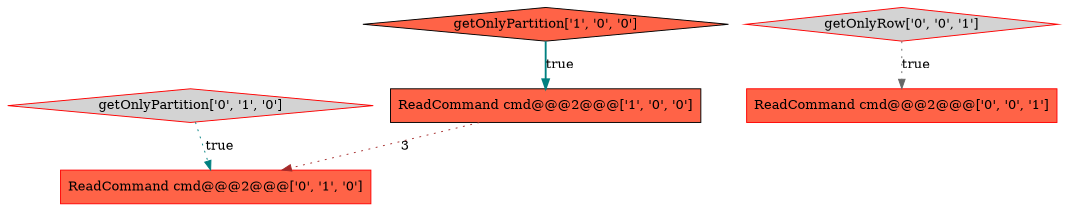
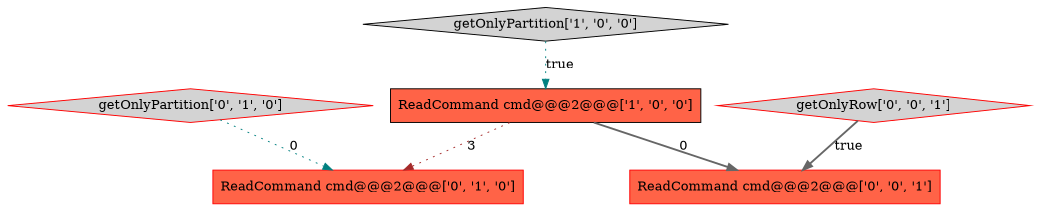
(546, 24) -> (546, 24)
(546, 60) -> (546, 60)
(902, 60) -> (834, 142)
none -> (661, 145)
(220, 146) -> (294, 146)
